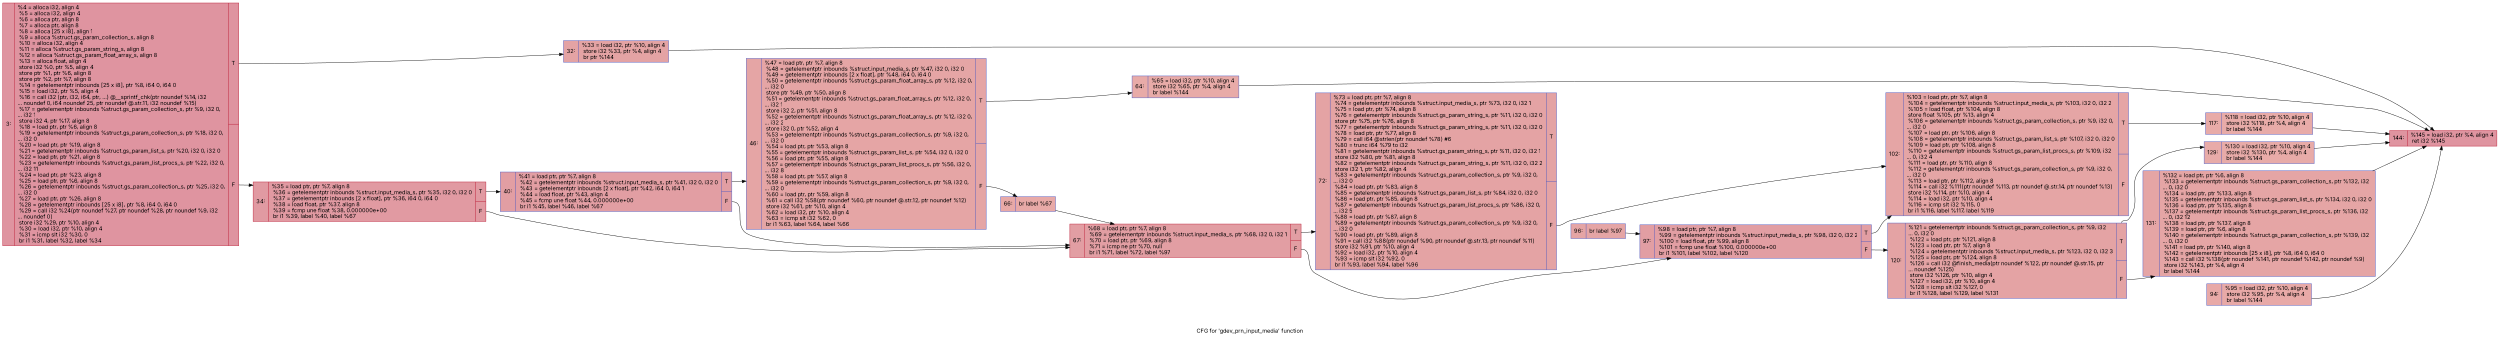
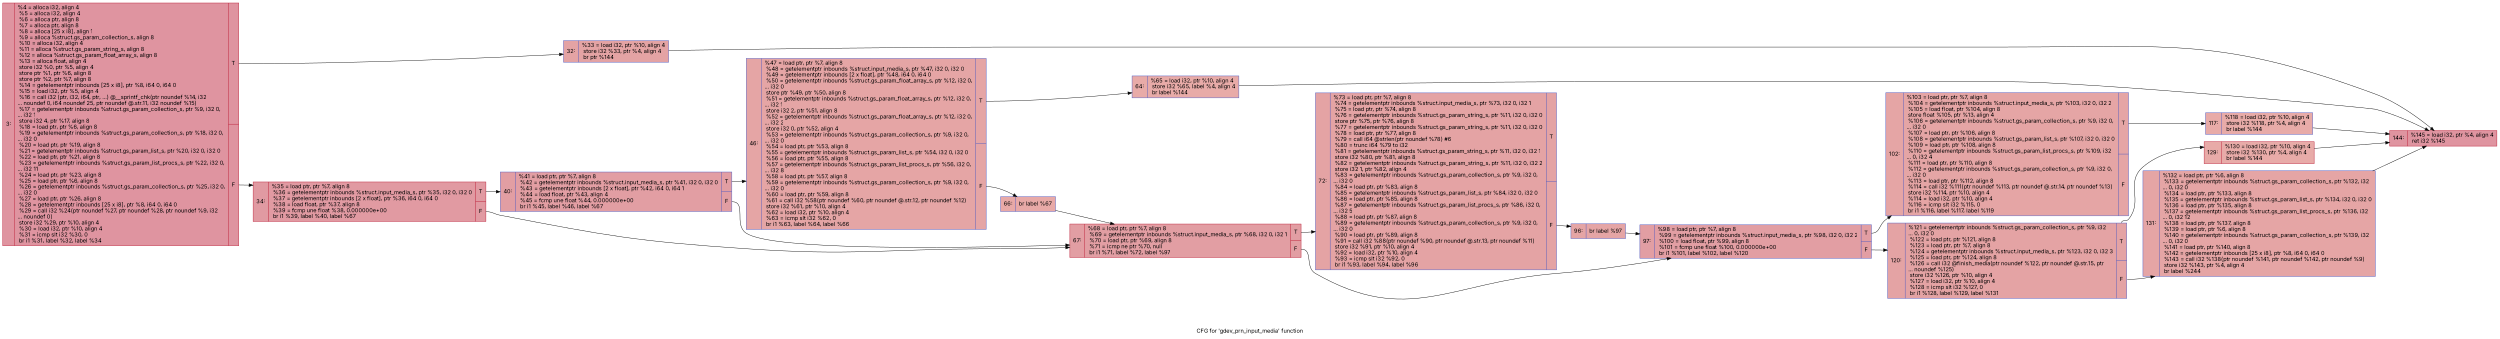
(1191, 87) -> (1193, 87)
(2259, 153) -> (2259, 153)
(1718, 190) -> (1562, 226)
(2181, 271) -> (2182, 271)
(2259, 295) -> none
